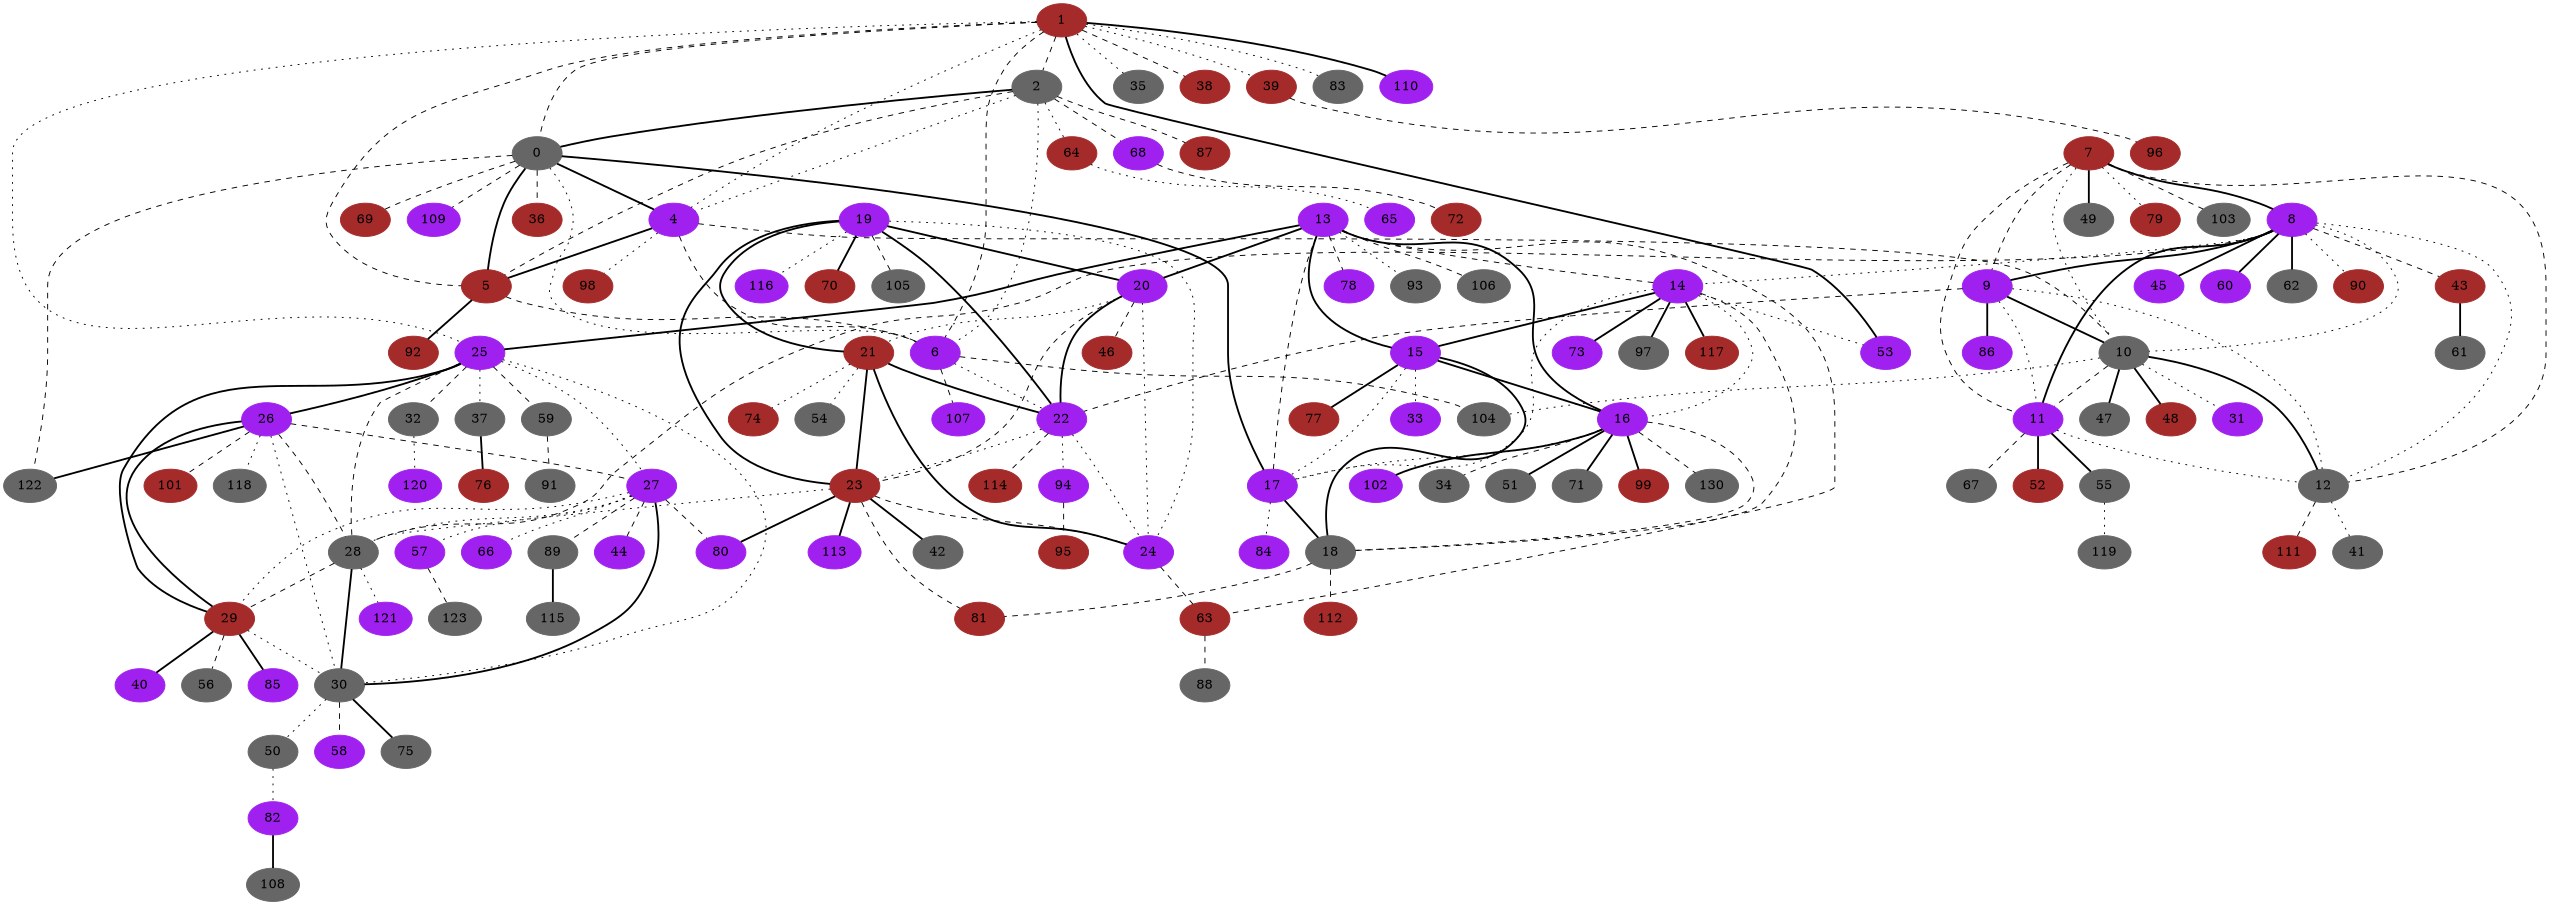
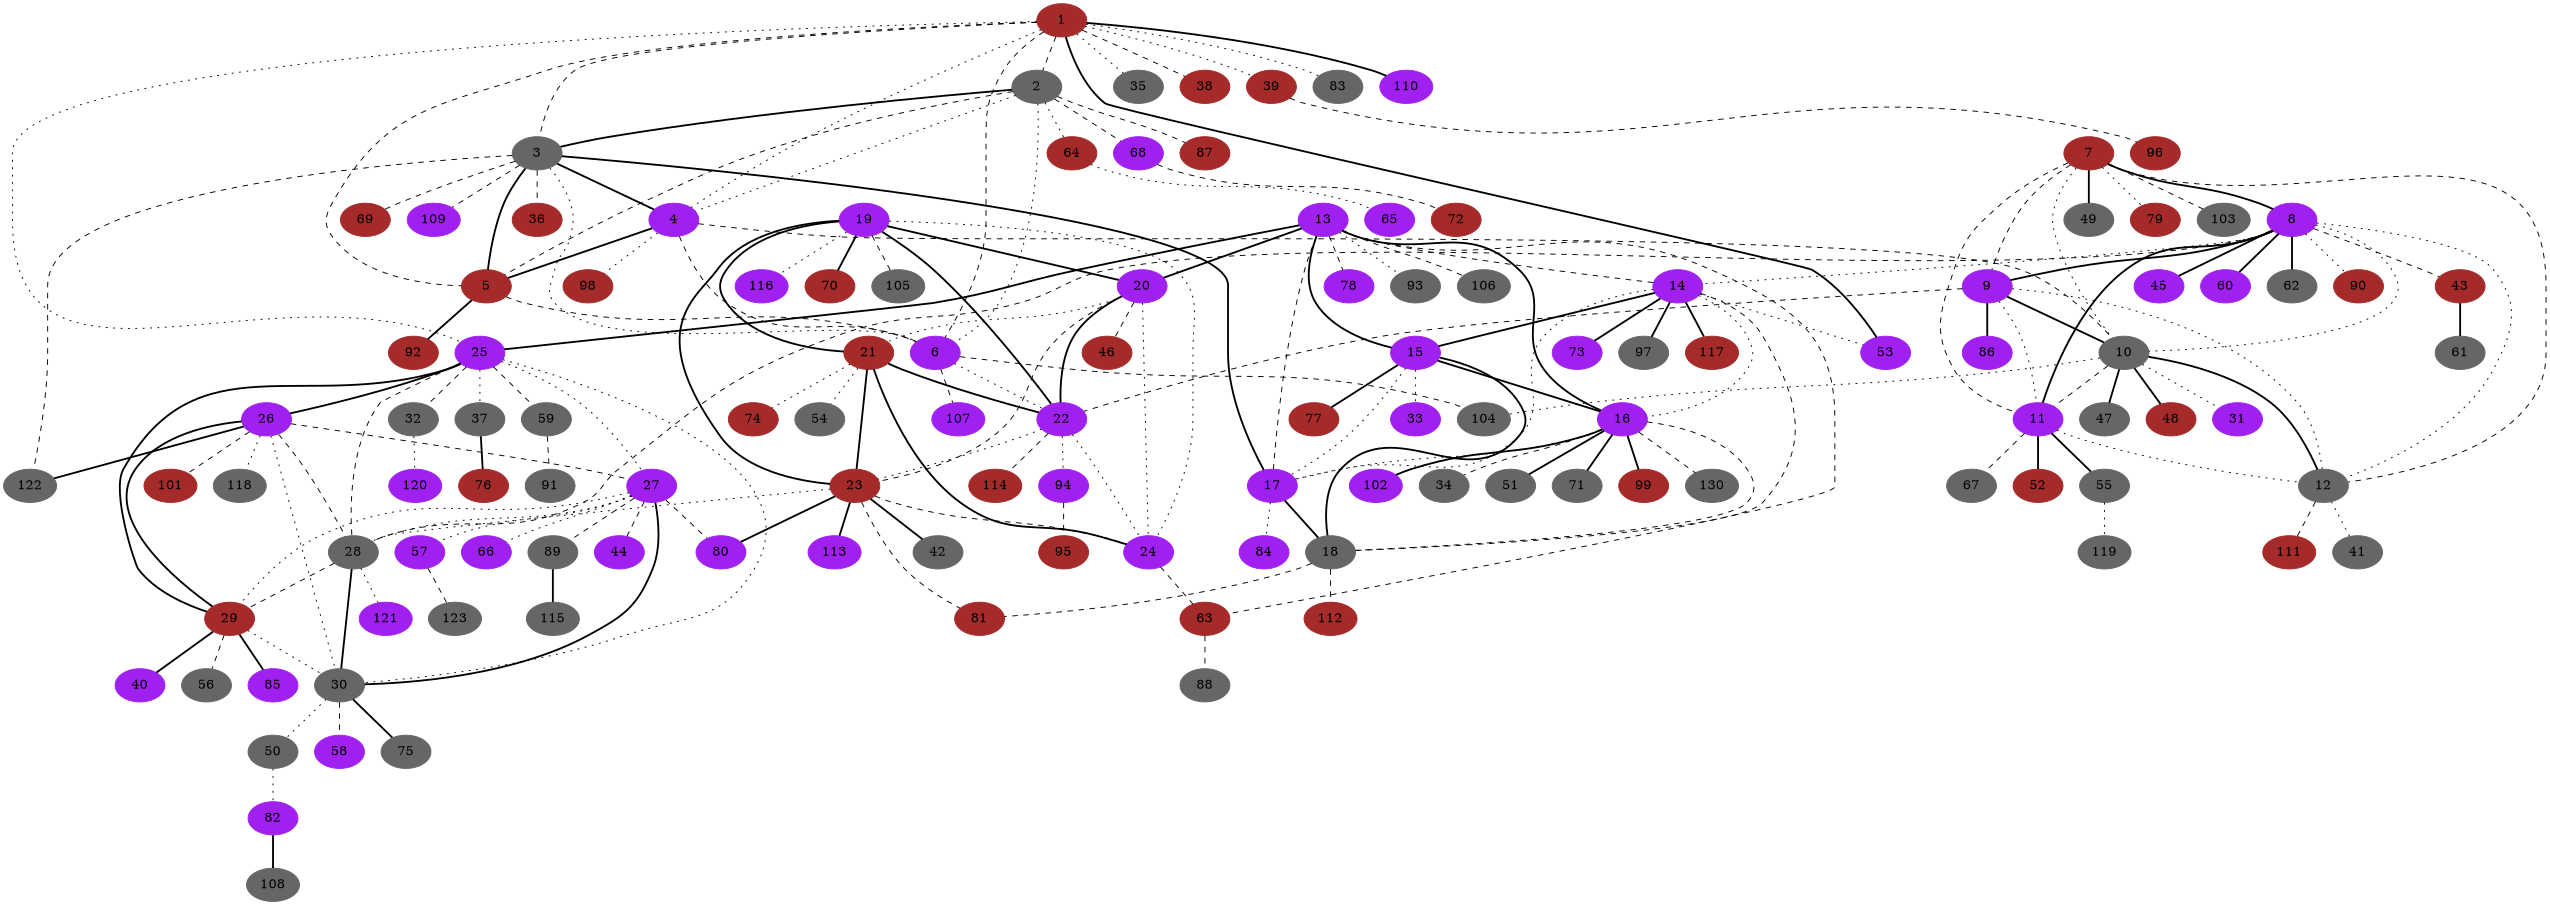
(537, 153) -> (537, 153)
